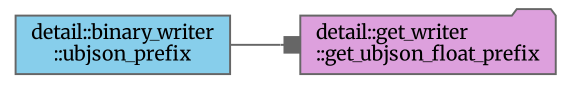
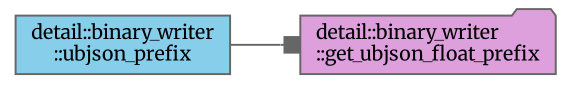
(428, 45) -> (428, 45)
